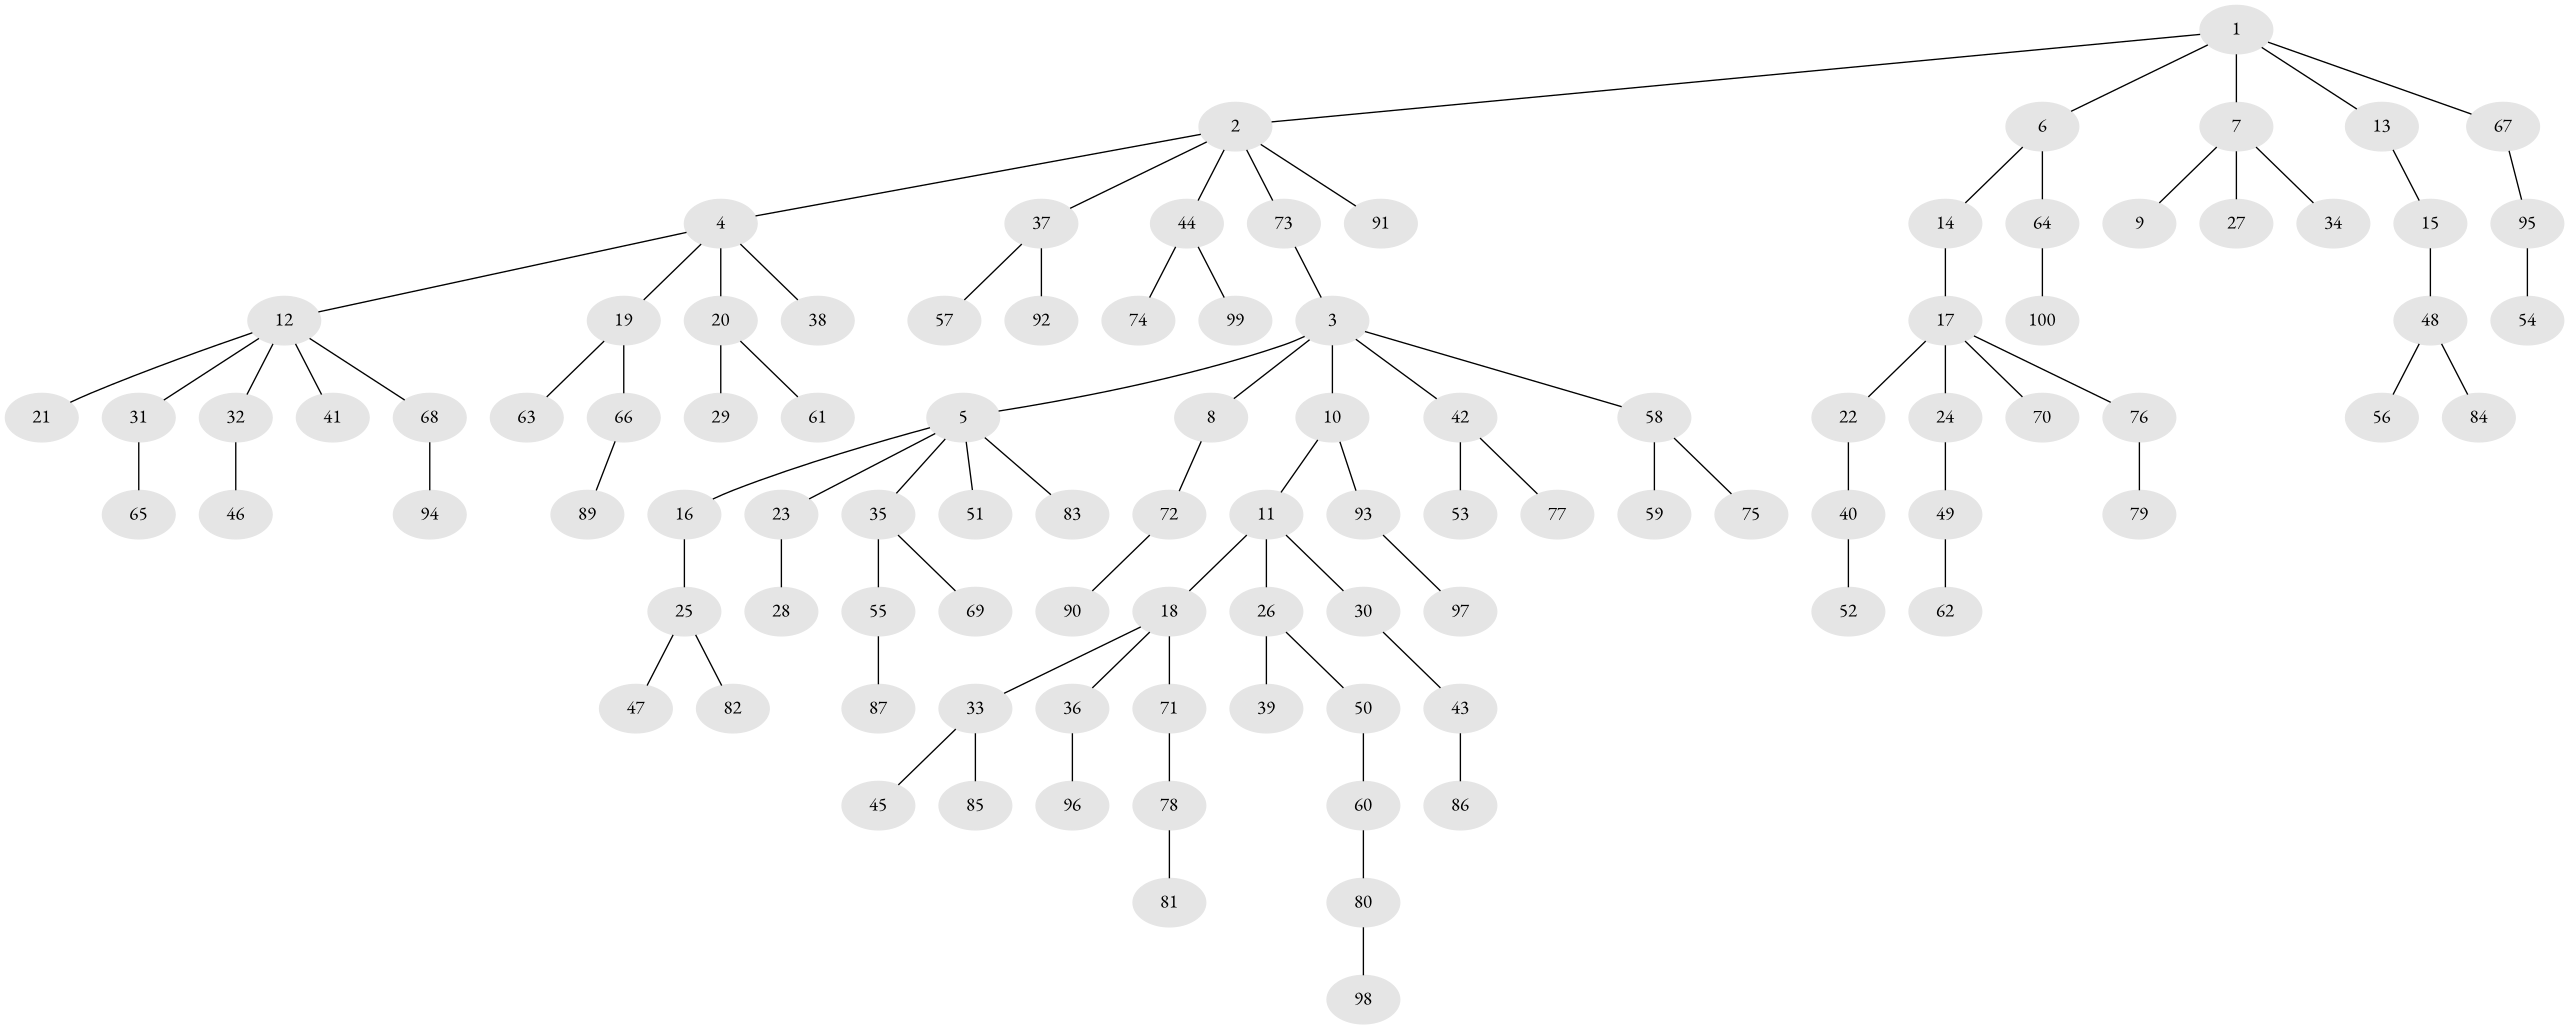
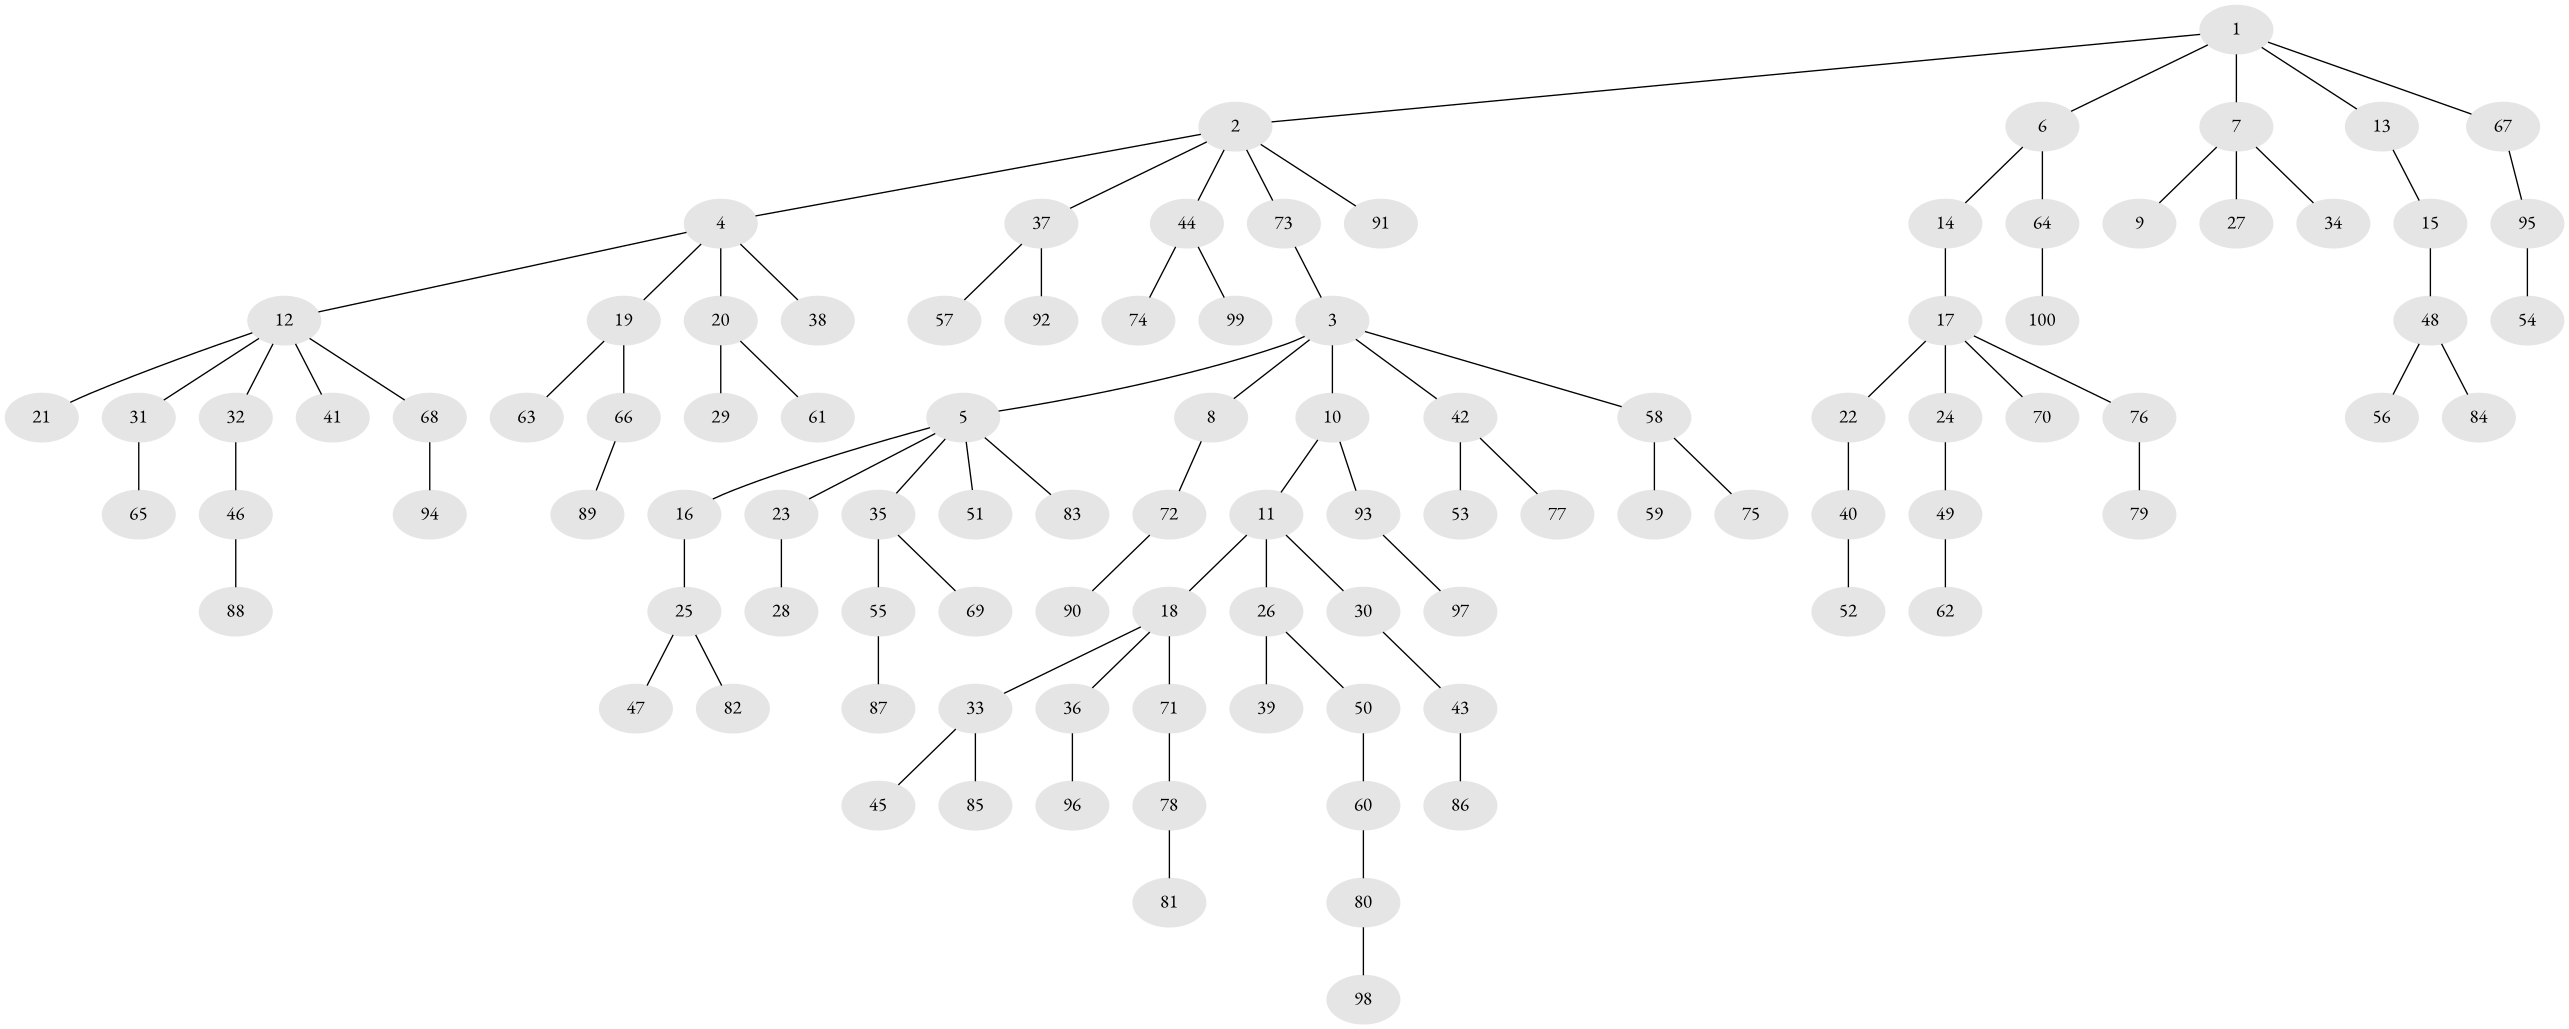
none -> (236, 612)
